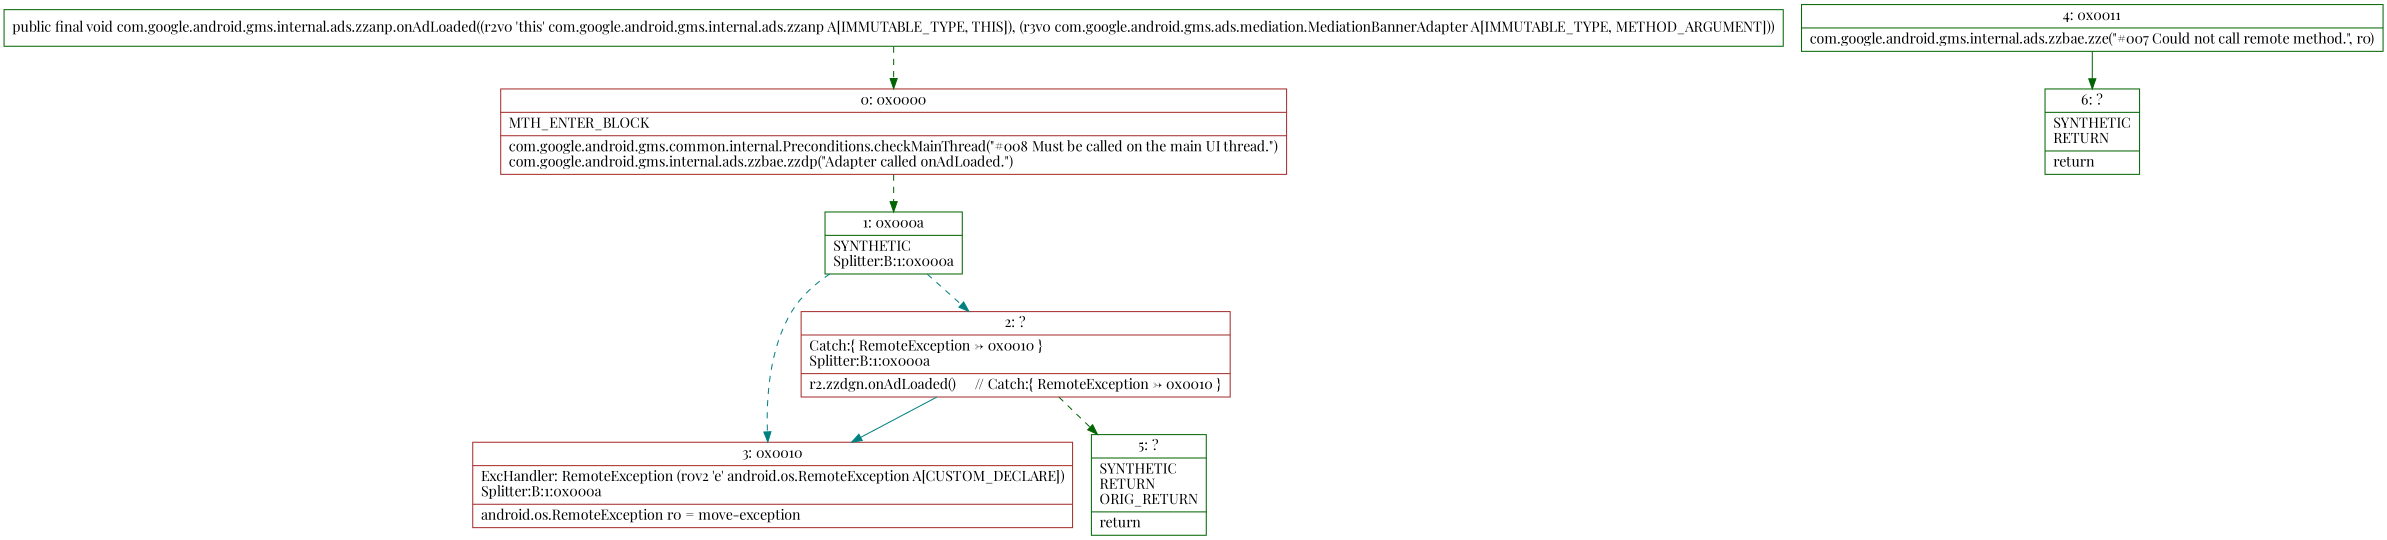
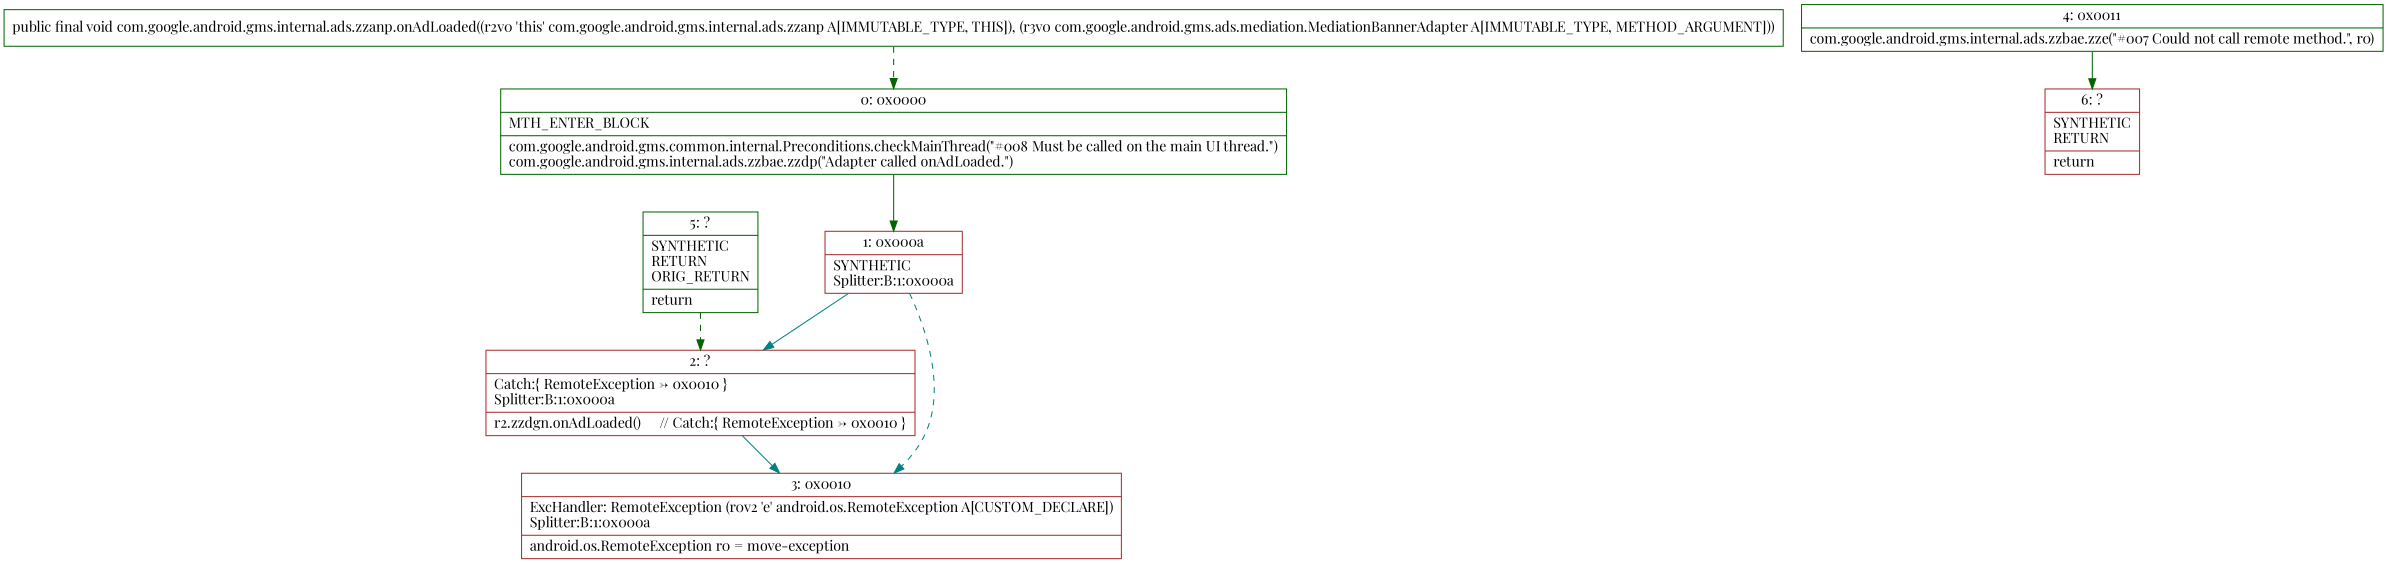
(894, 132) -> (894, 132)
(2092, 132) -> (2092, 132)
(894, 188) -> (894, 198)
(894, 243) -> (894, 262)
(944, 289) -> (810, 319)
(1074, 412) -> (700, 326)
